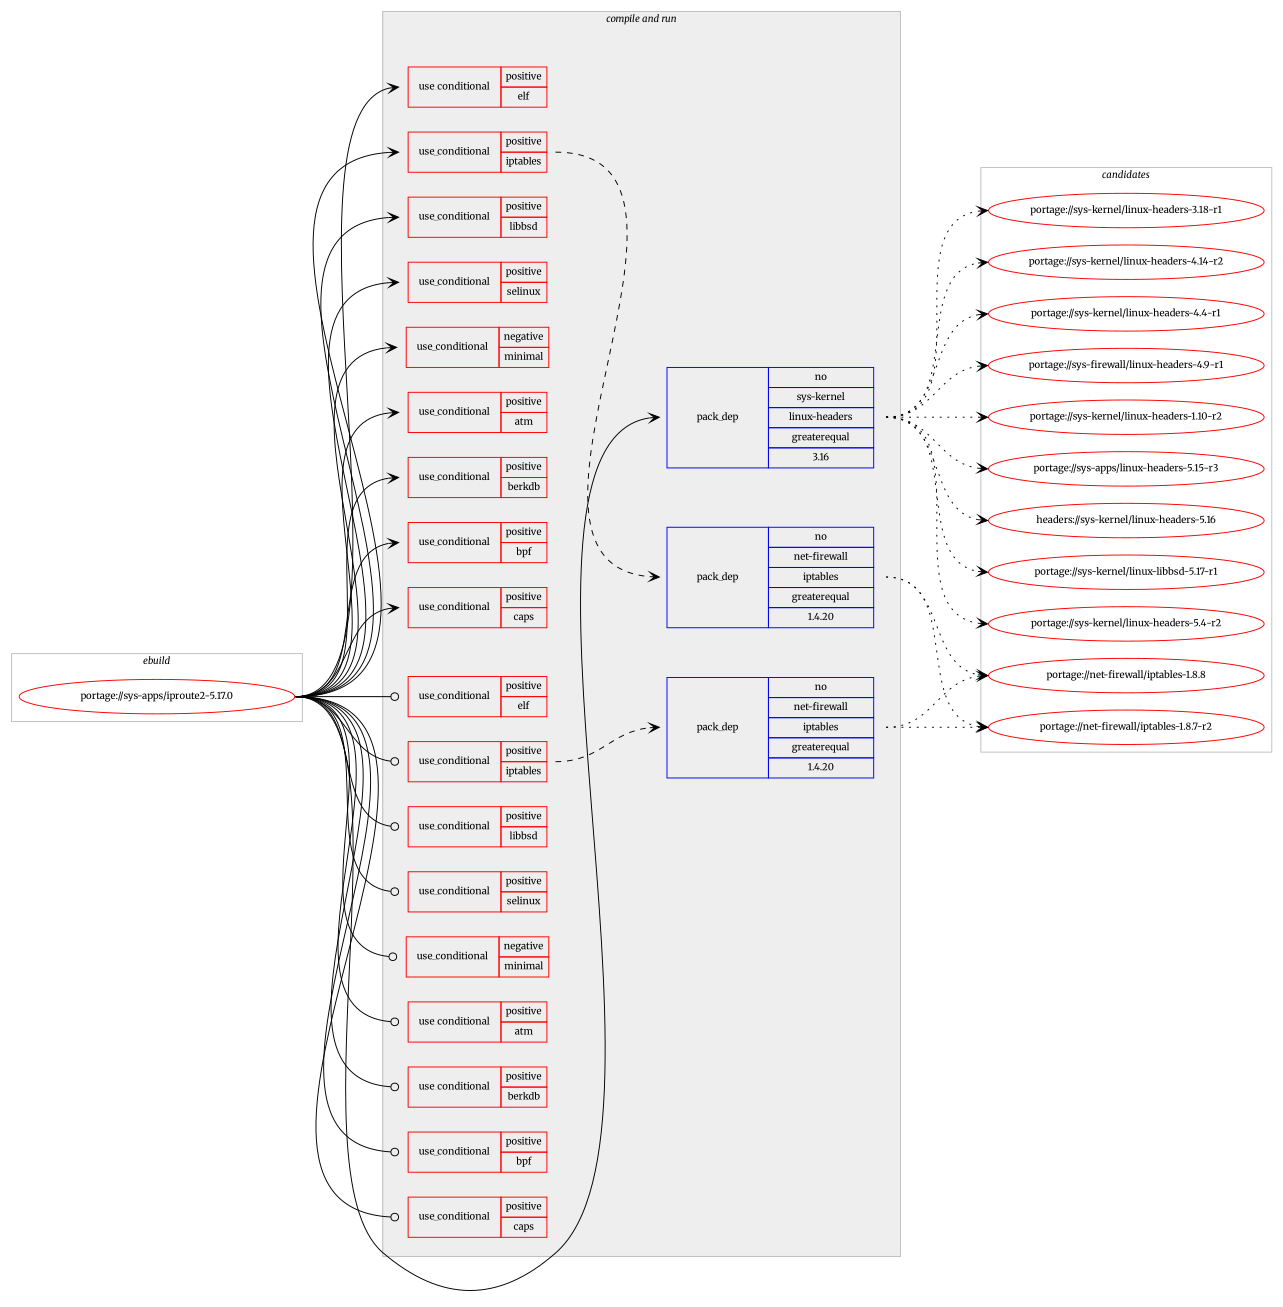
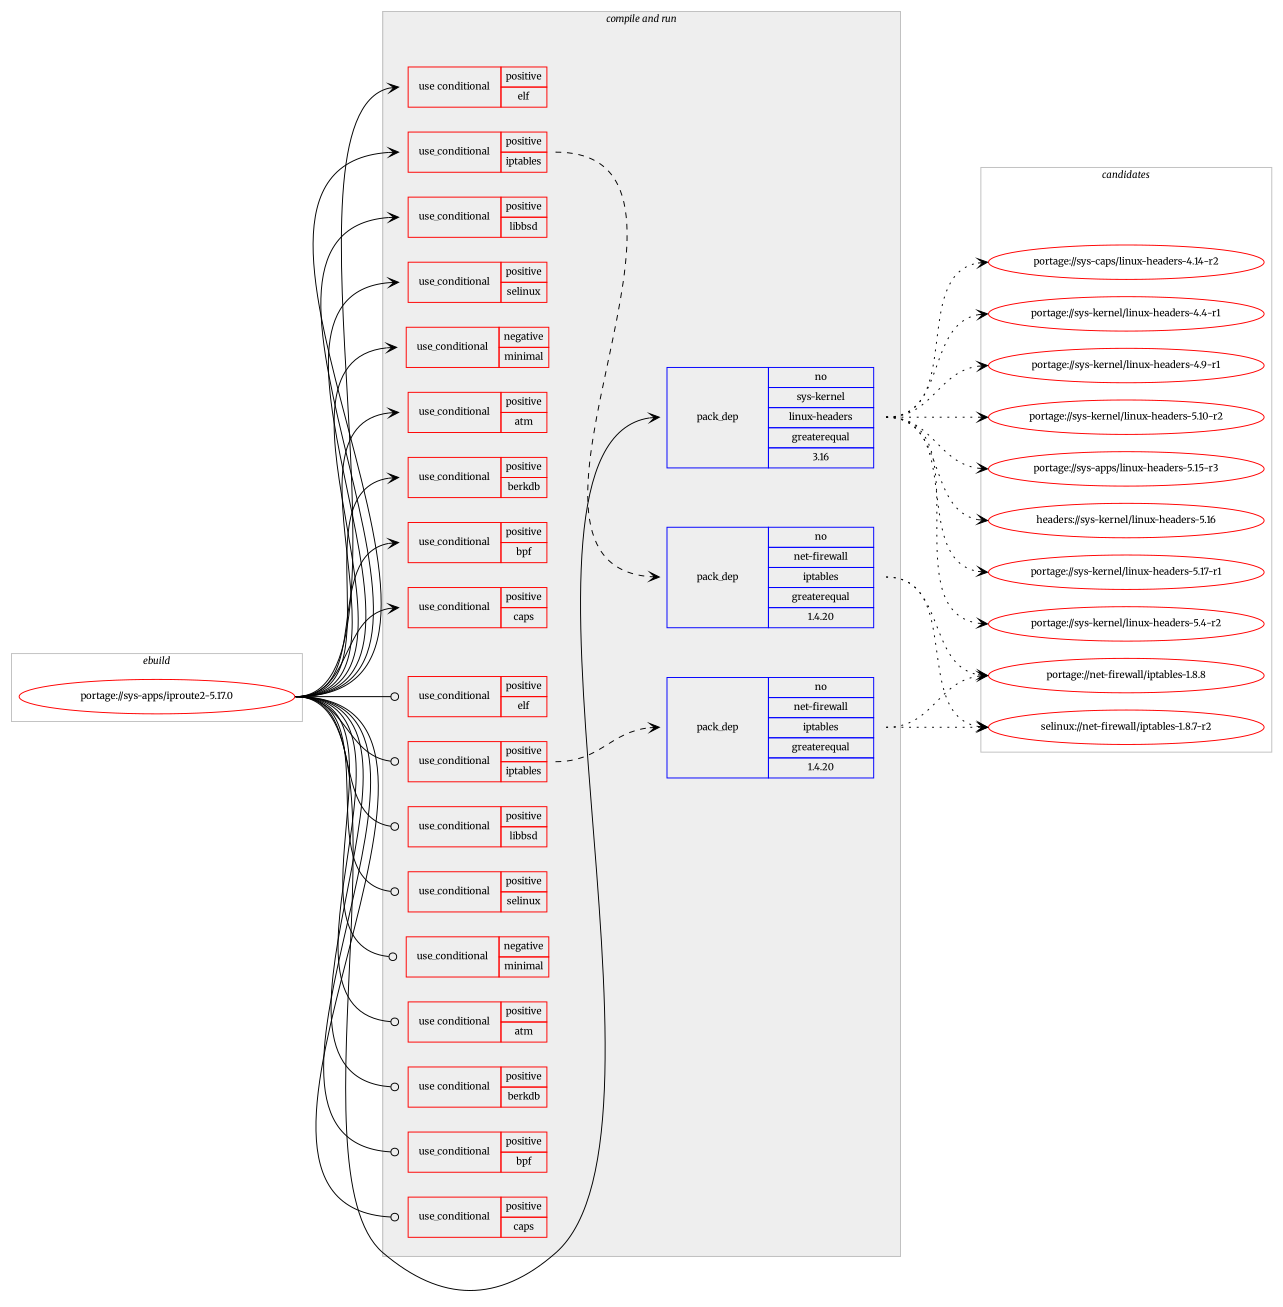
(1126, 211) -> none
(1126, 262) -> (1126, 262)
(1126, 366) -> (1126, 366)
(1126, 417) -> (1126, 417)
(1126, 572) -> (1126, 572)
(1126, 727) -> (1126, 727)
